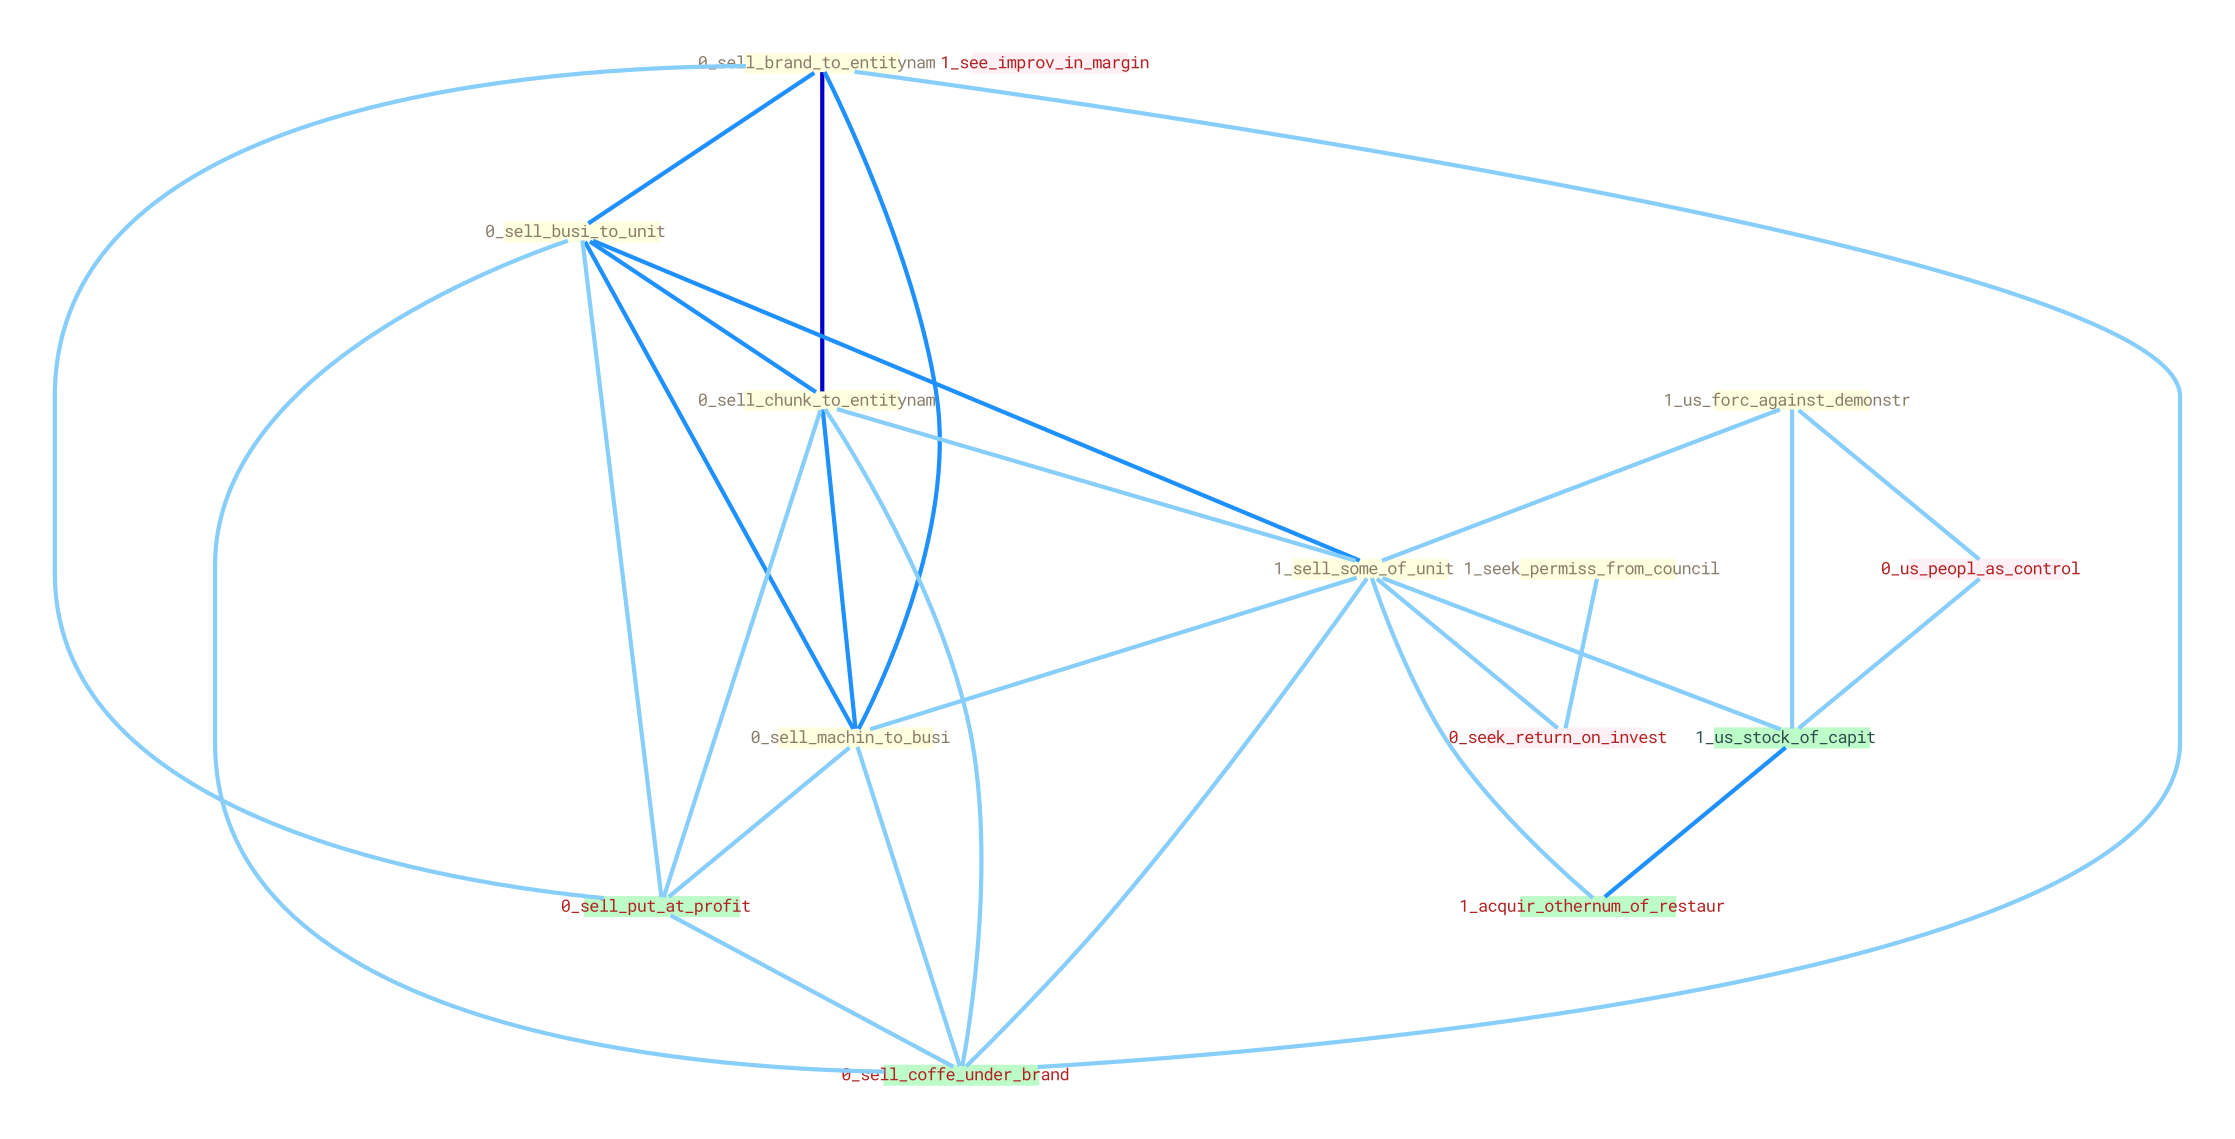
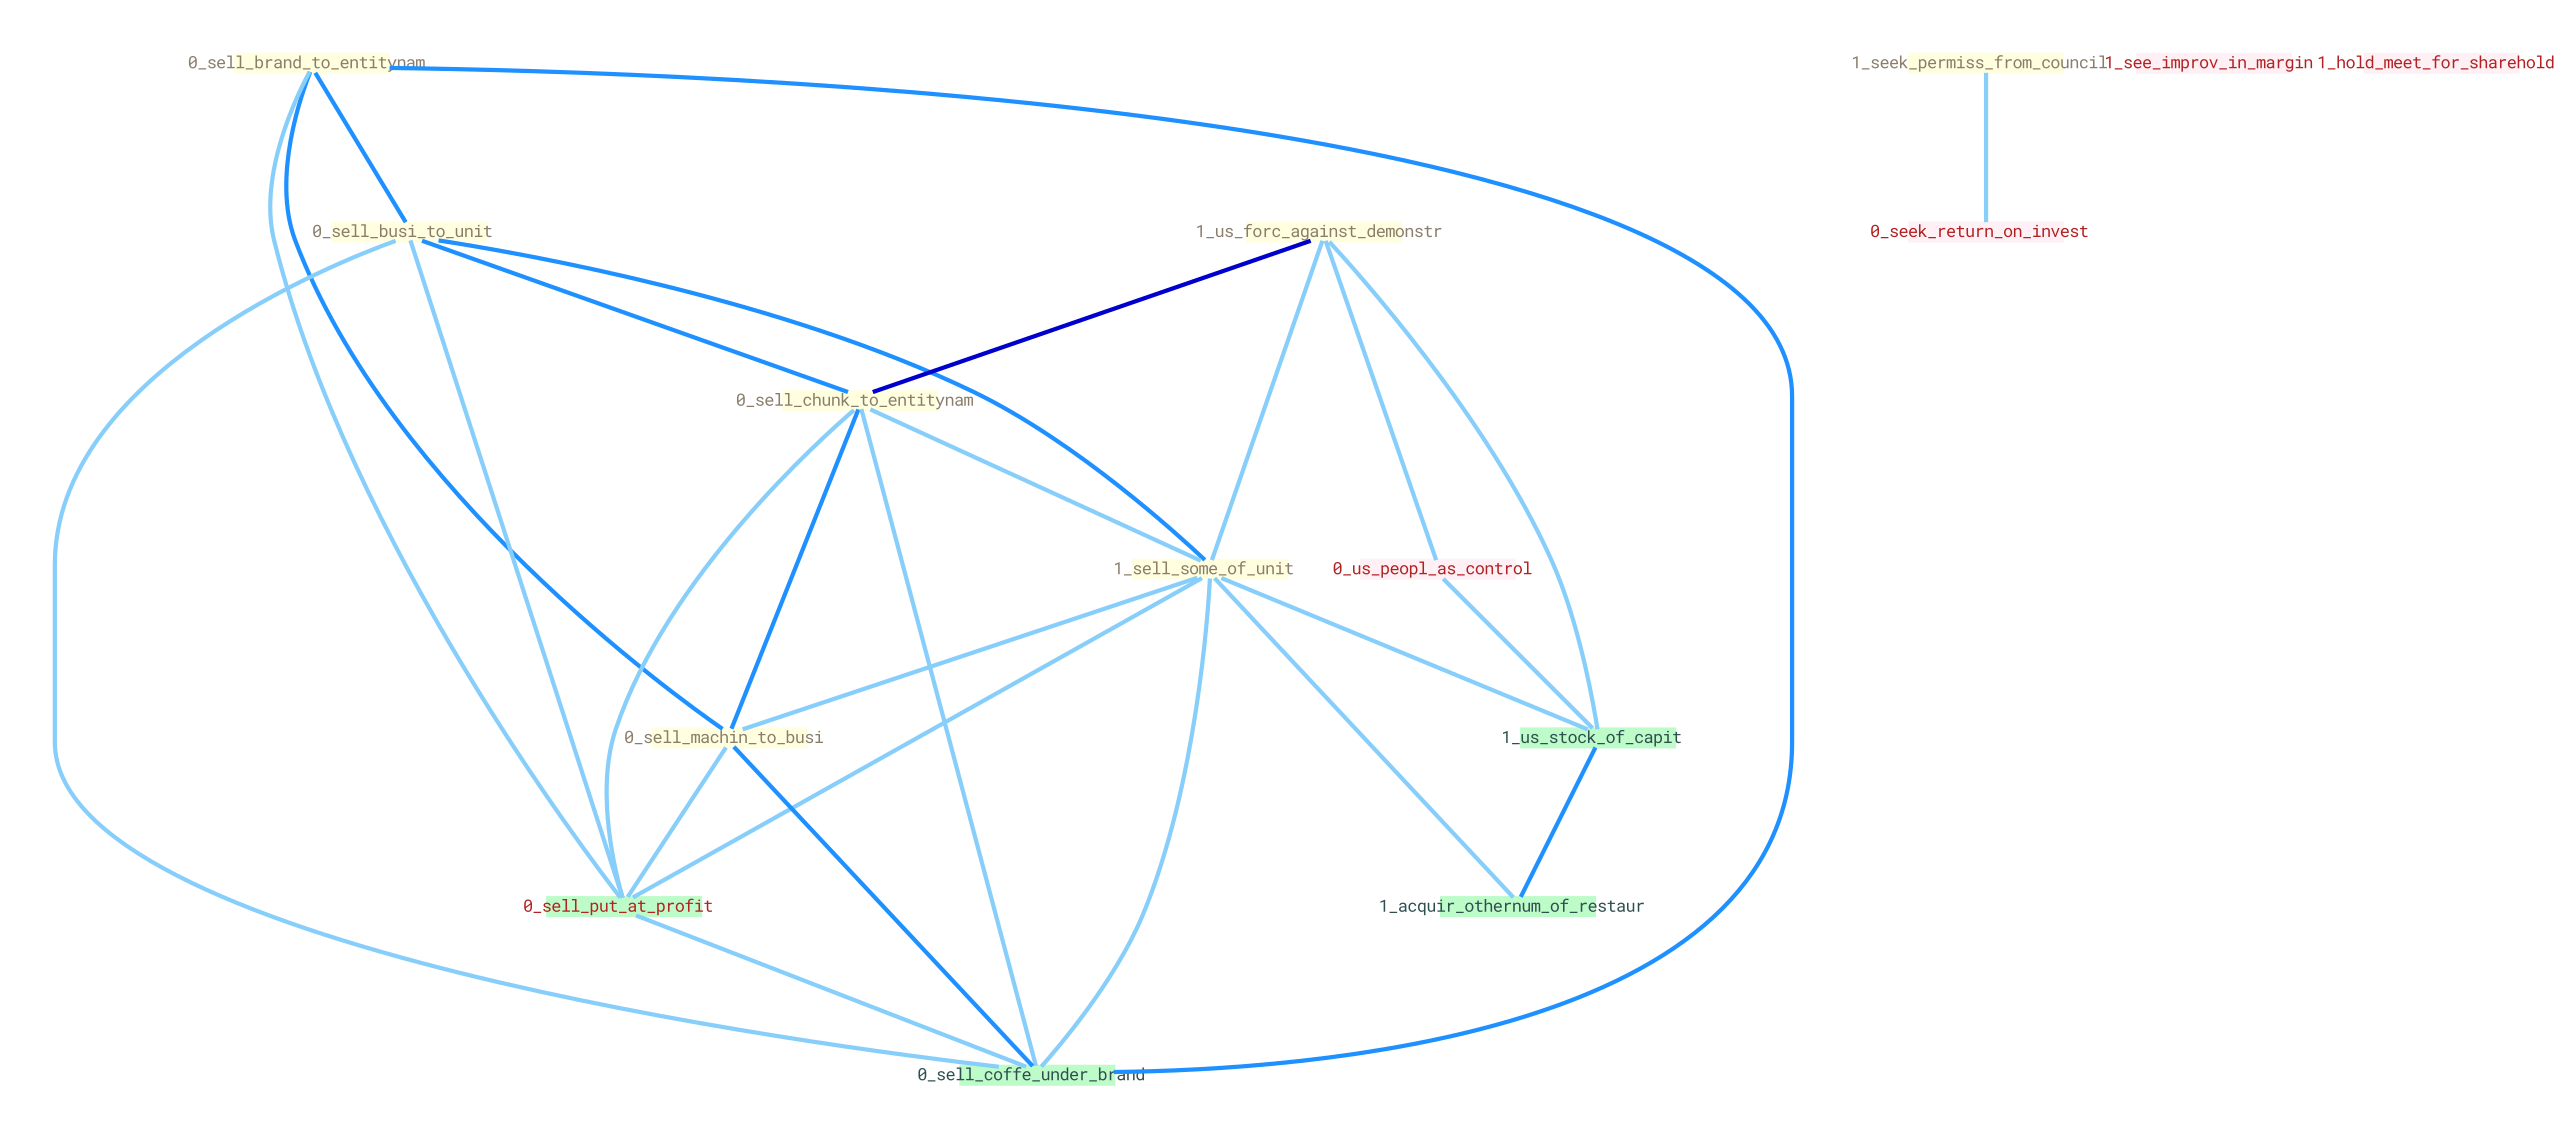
none -> (2441, 63)
(822, 232) -> (1092, 316)
(719, 485) -> none
(2180, 496) -> (1697, 271)
(1467, 653) -> (917, 738)
(909, 906) -> (883, 906)
(1598, 907) -> (1518, 907)
(961, 1075) -> (1037, 1075)
